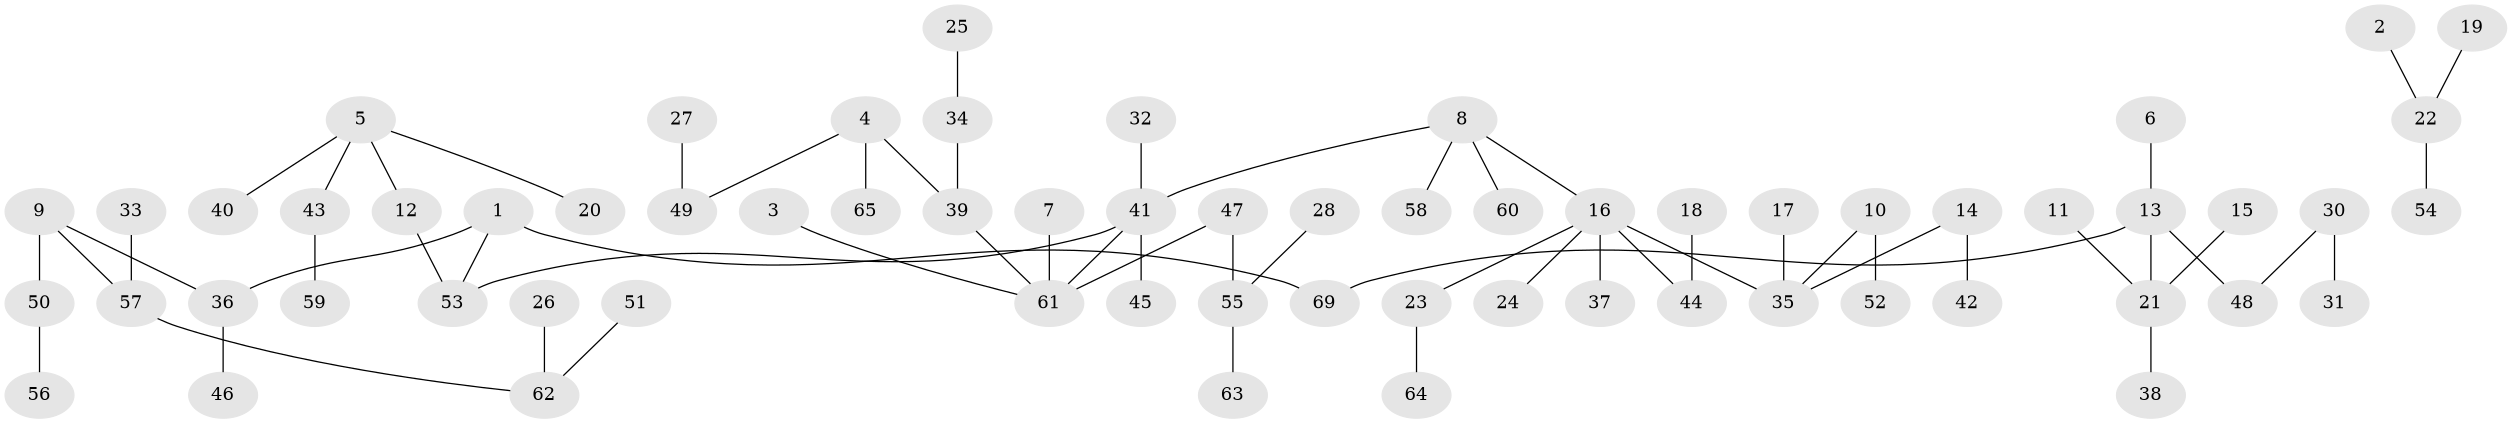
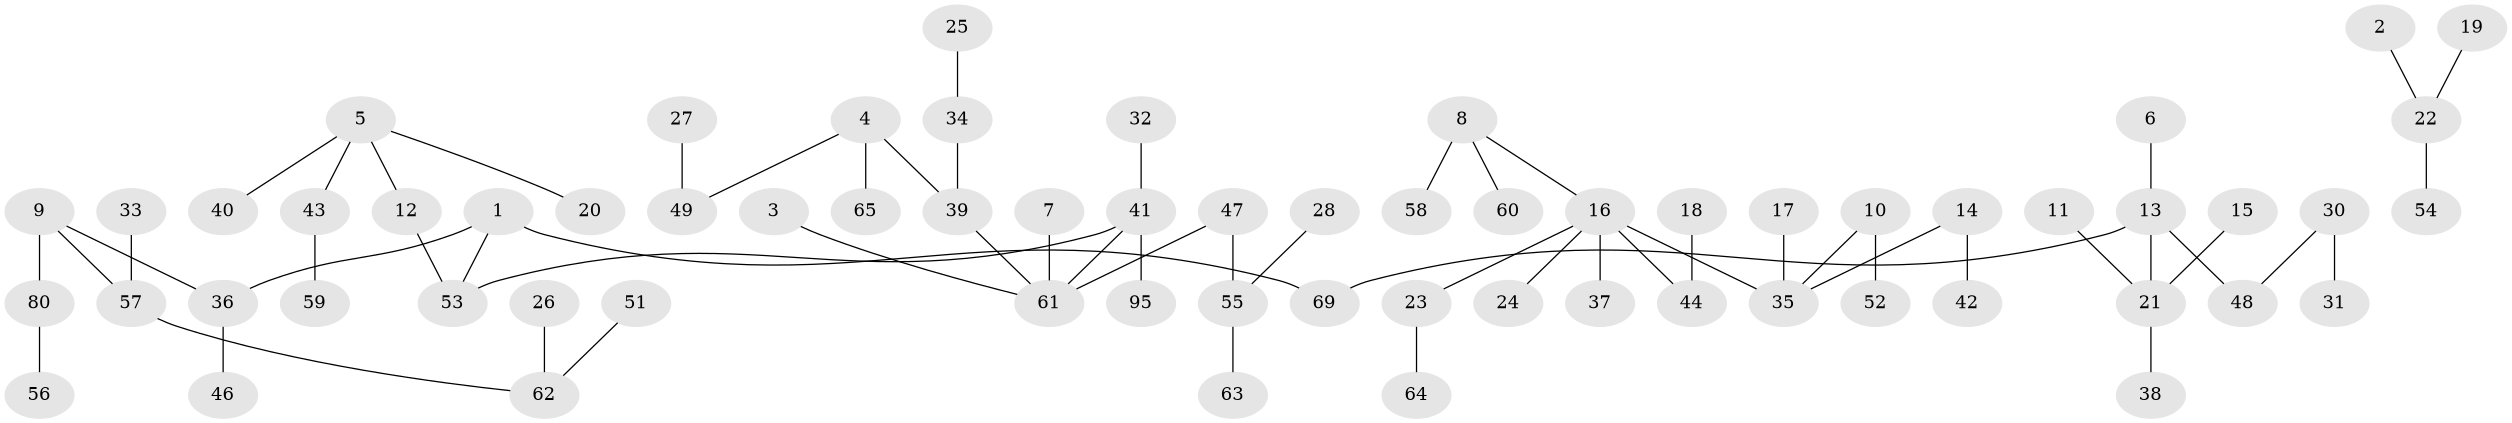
(1297, 156) -> none
(40, 303) -> (40, 303)
(1141, 303) -> (1141, 303)
